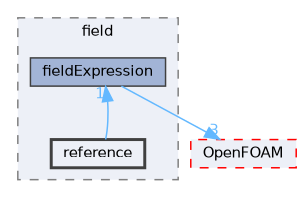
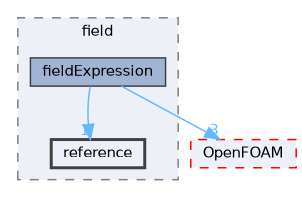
(108, 121) -> (88, 105)
